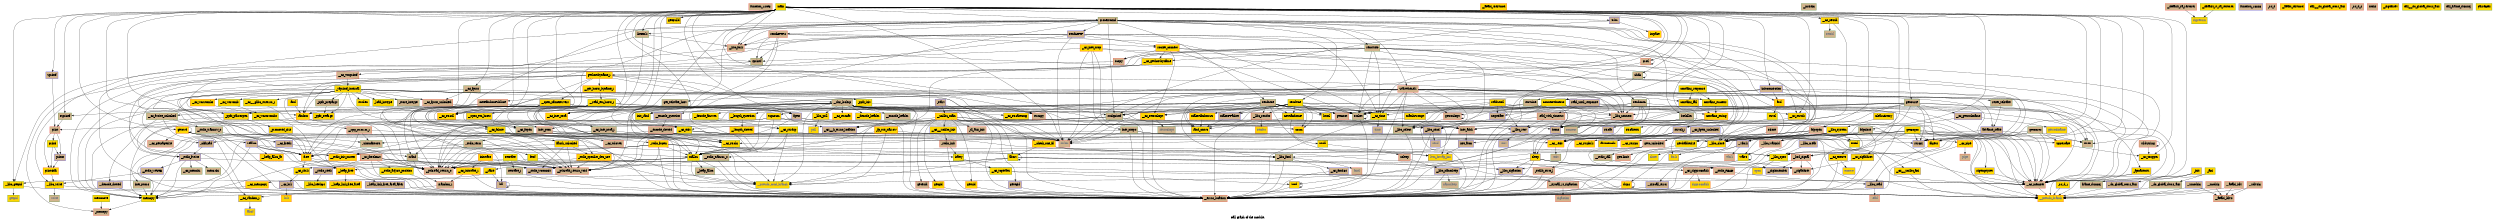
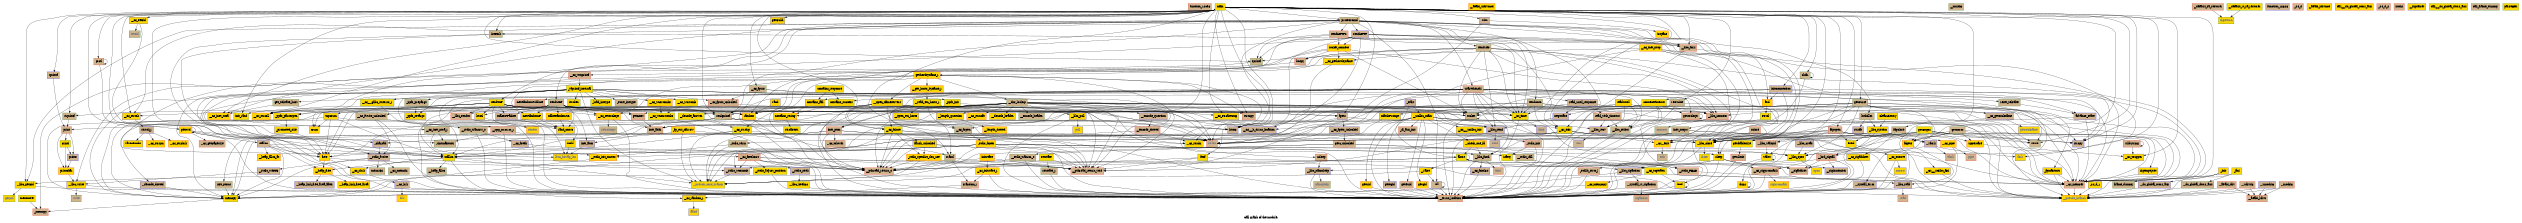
(1542, 34) -> none
